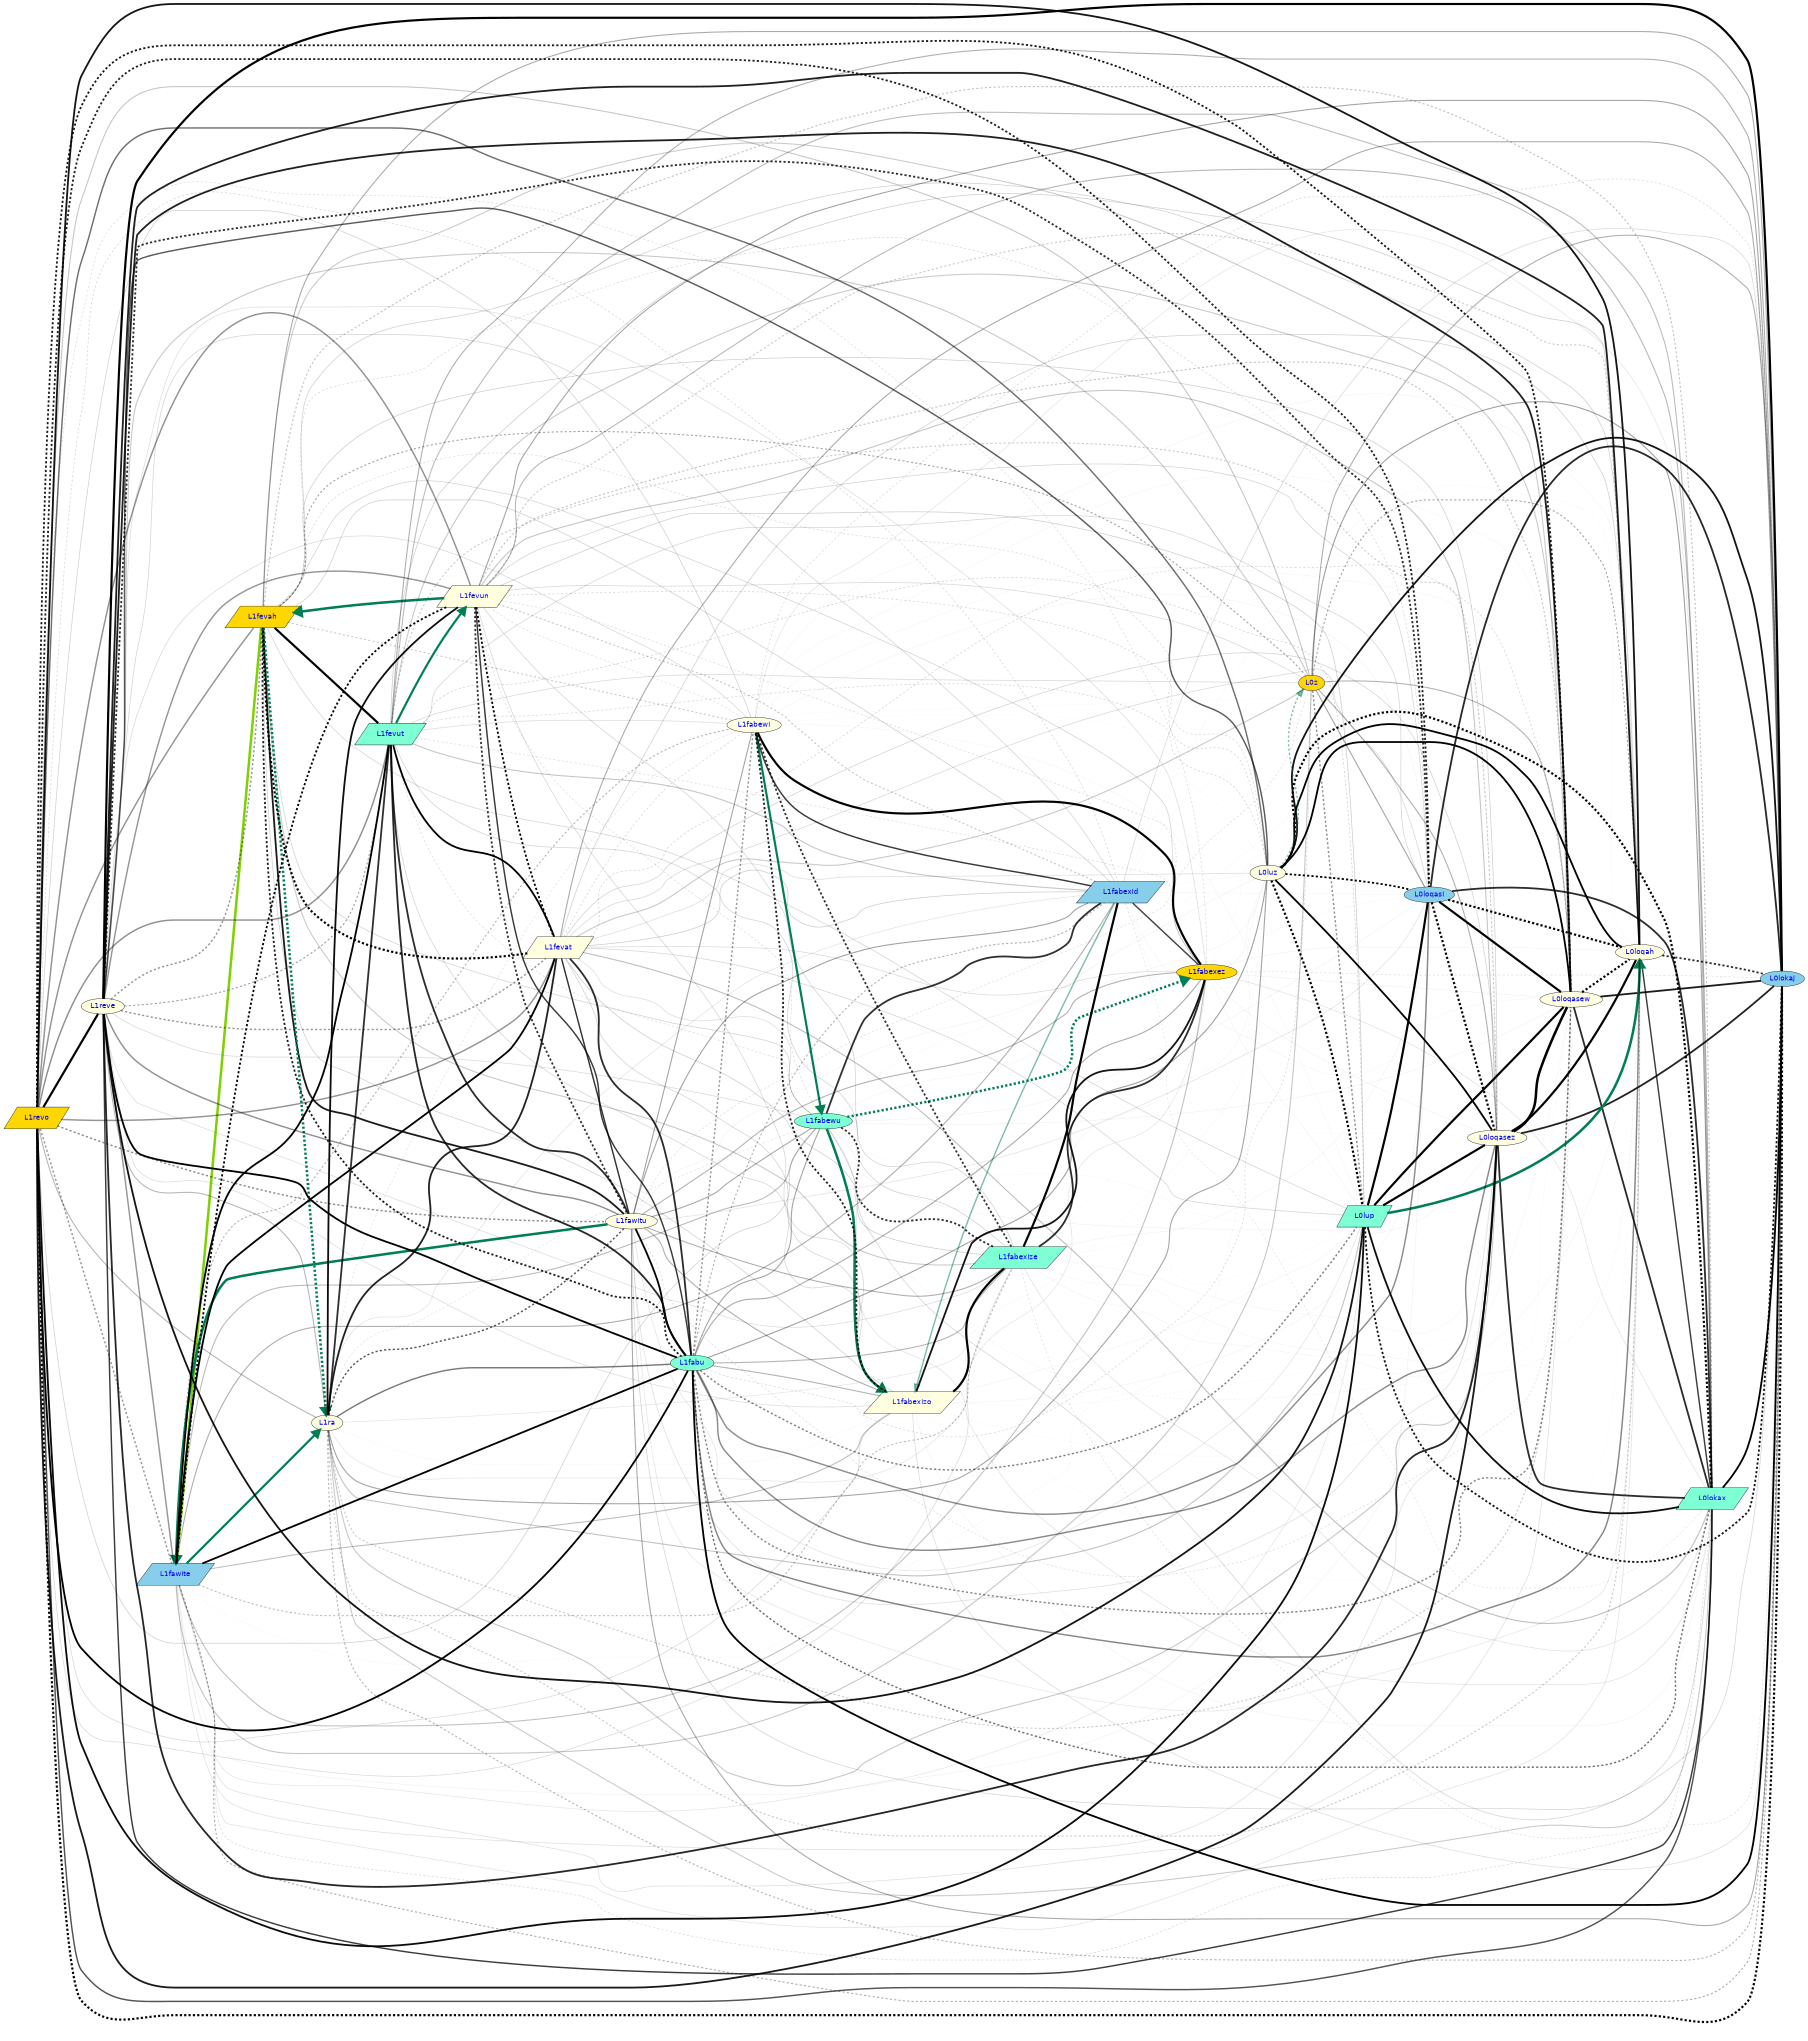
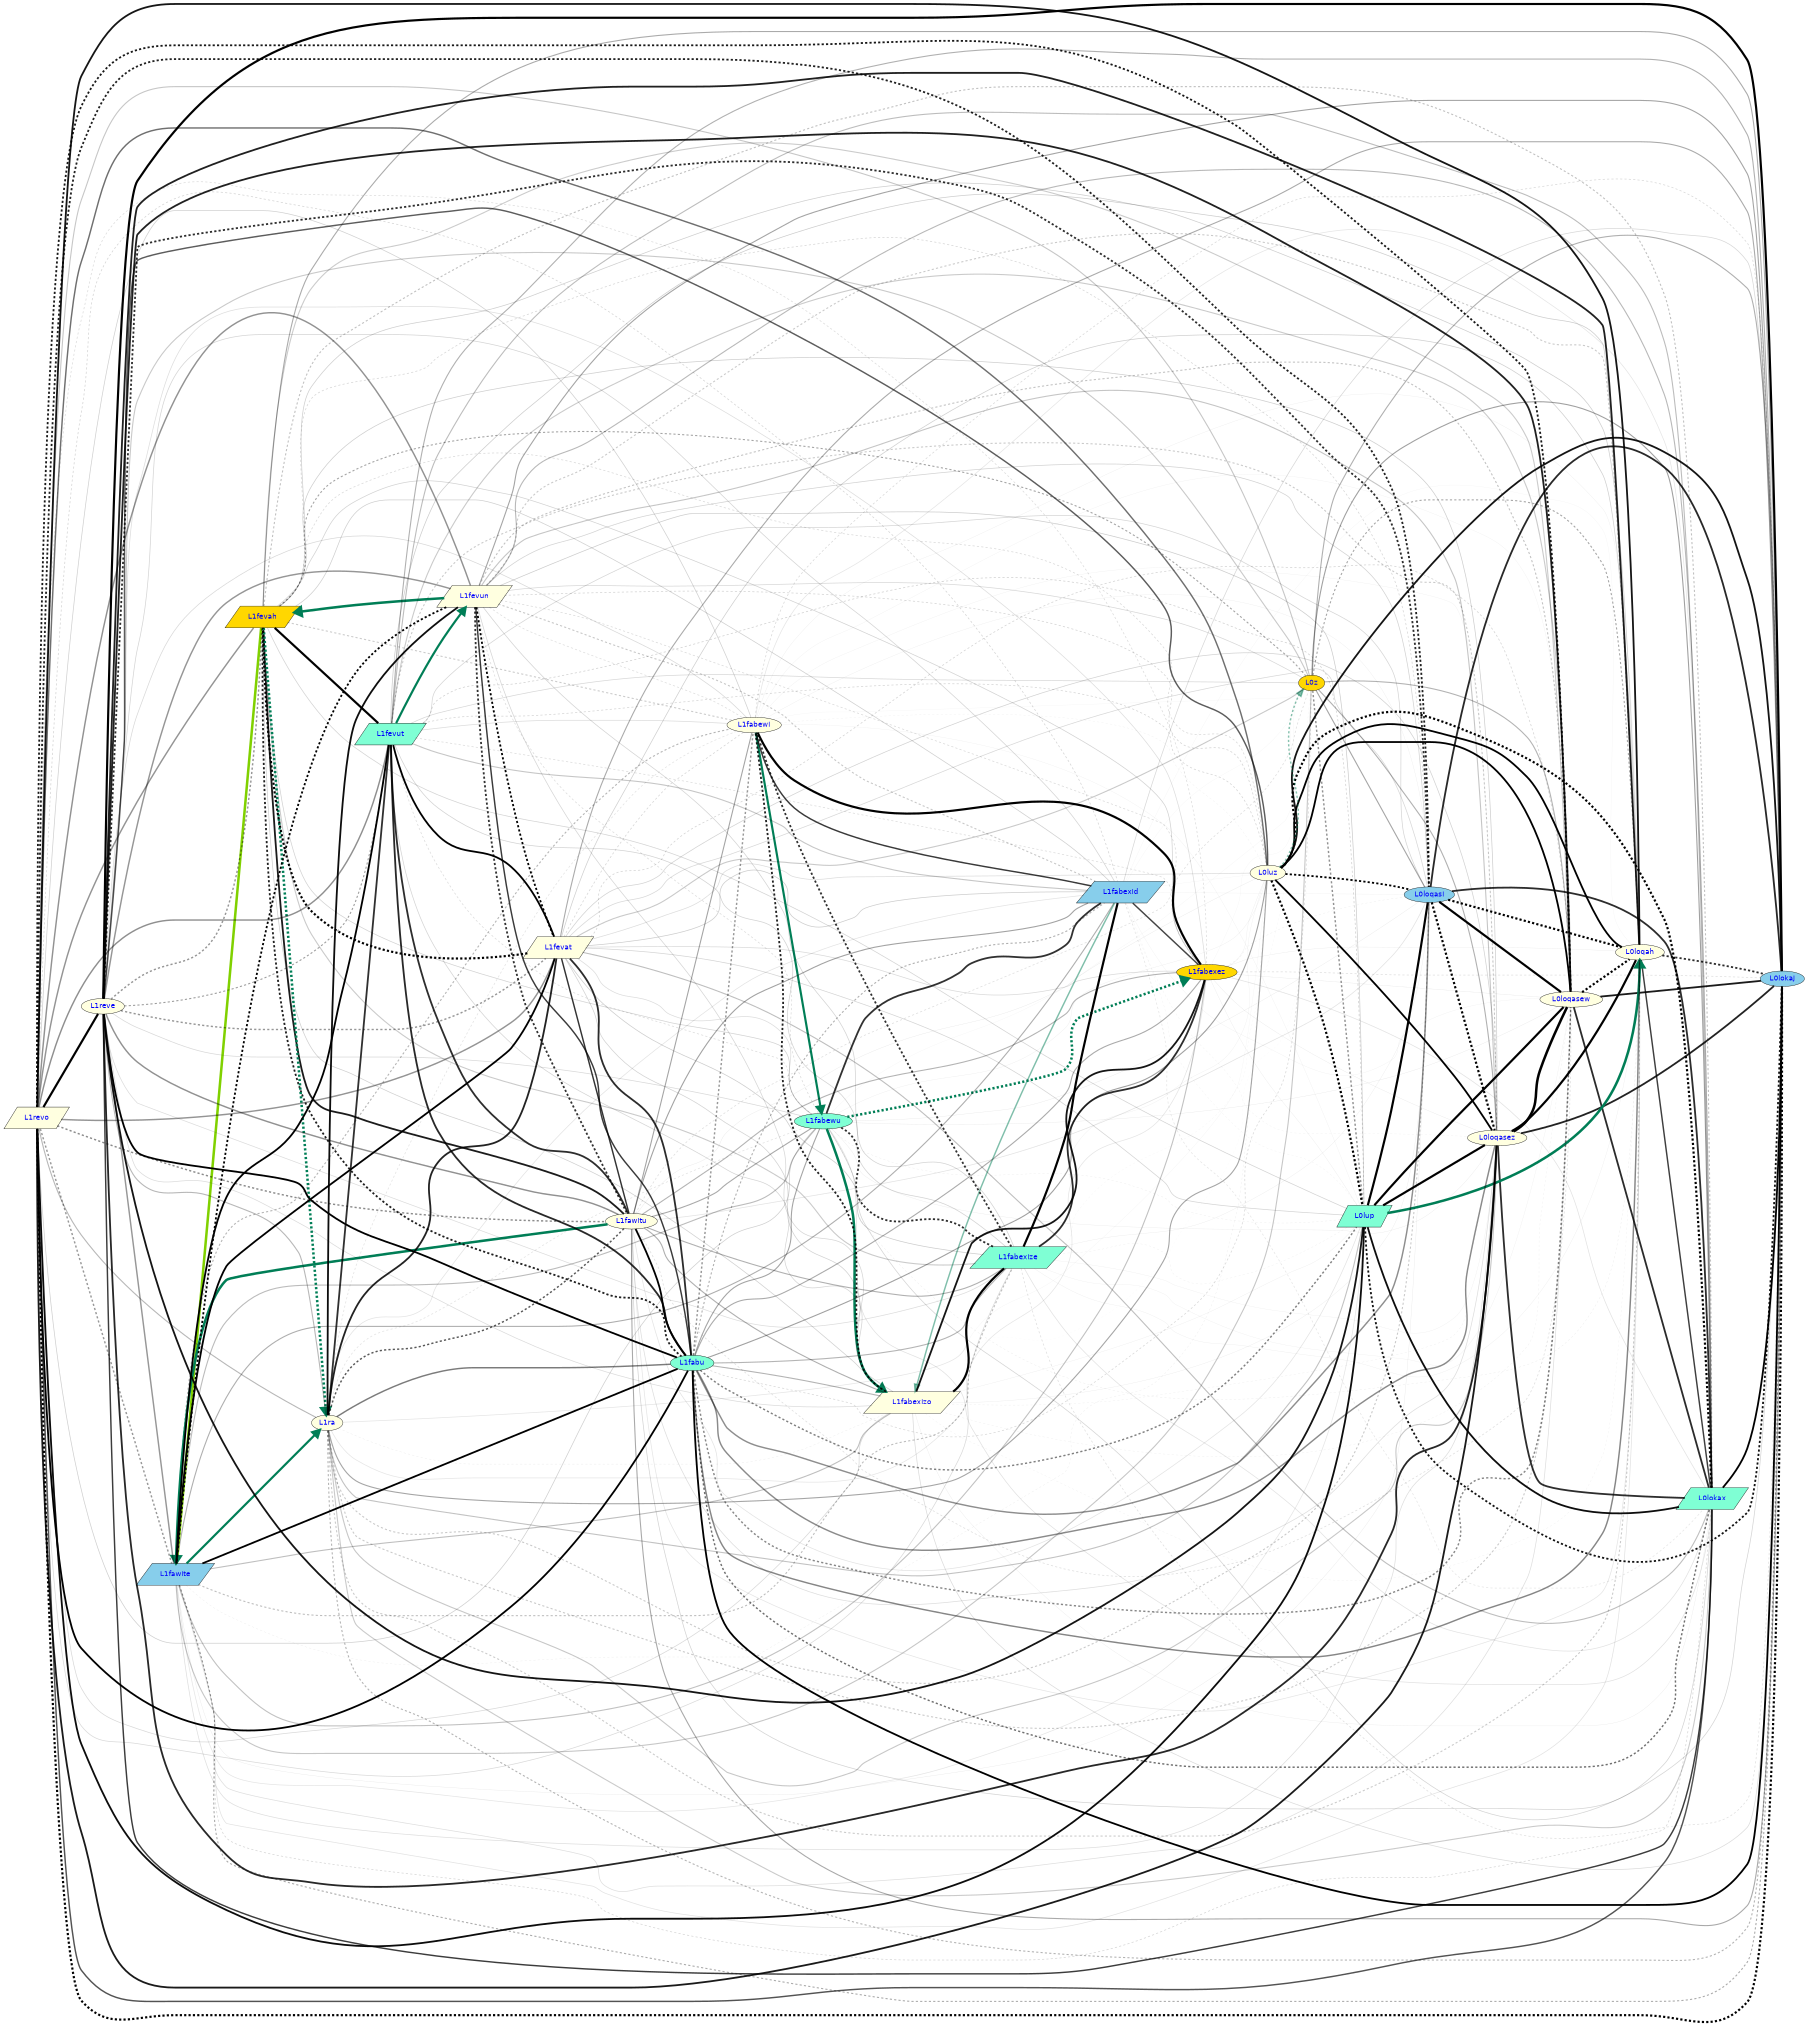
(37, 1118) -> (37, 1118)
none -> (1063, 1656)
